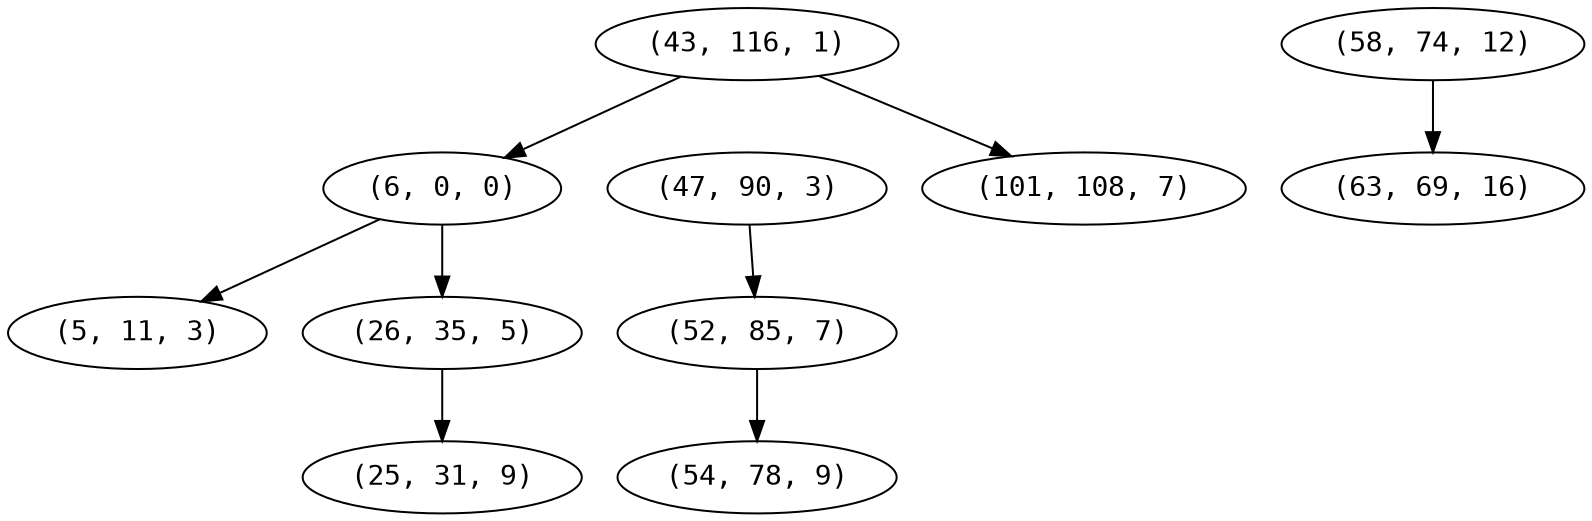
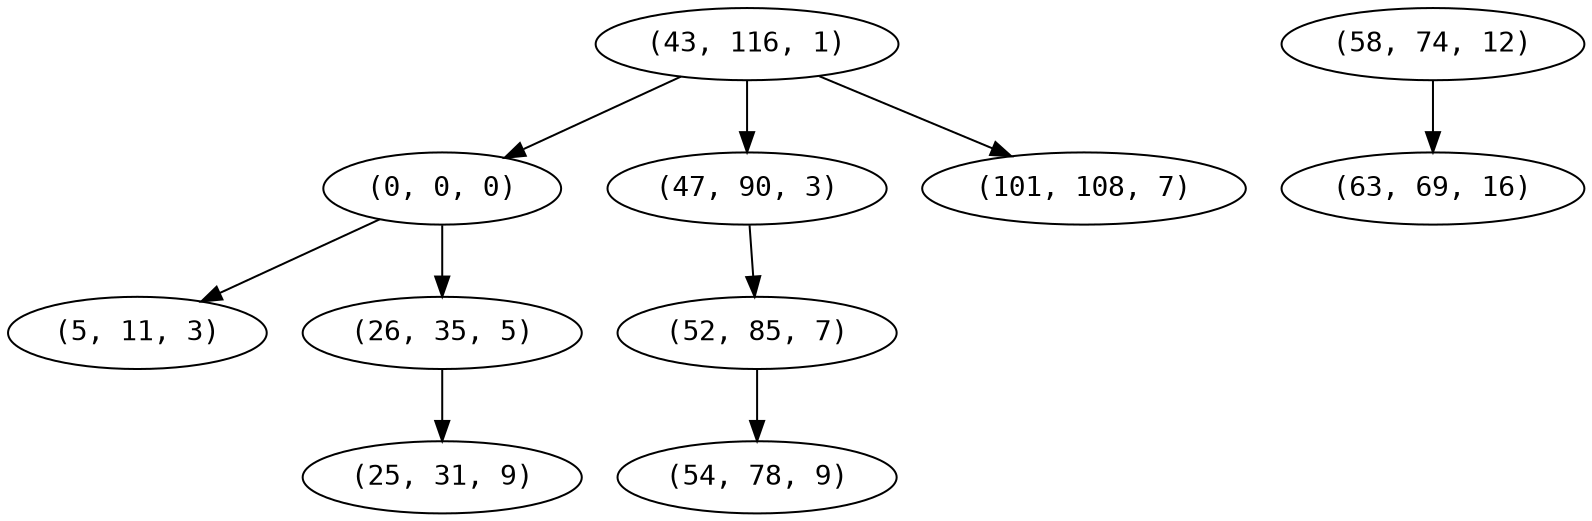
none -> (747, 106)
(442, 189) -> (442, 189)
